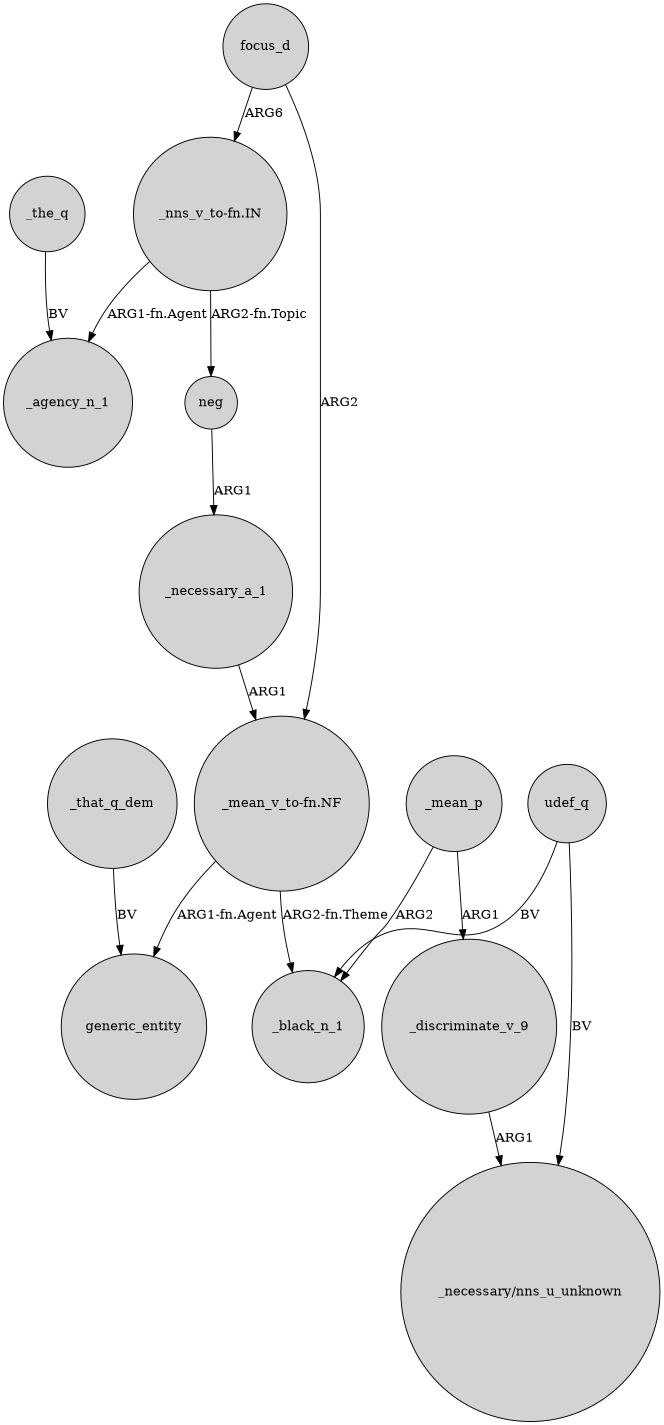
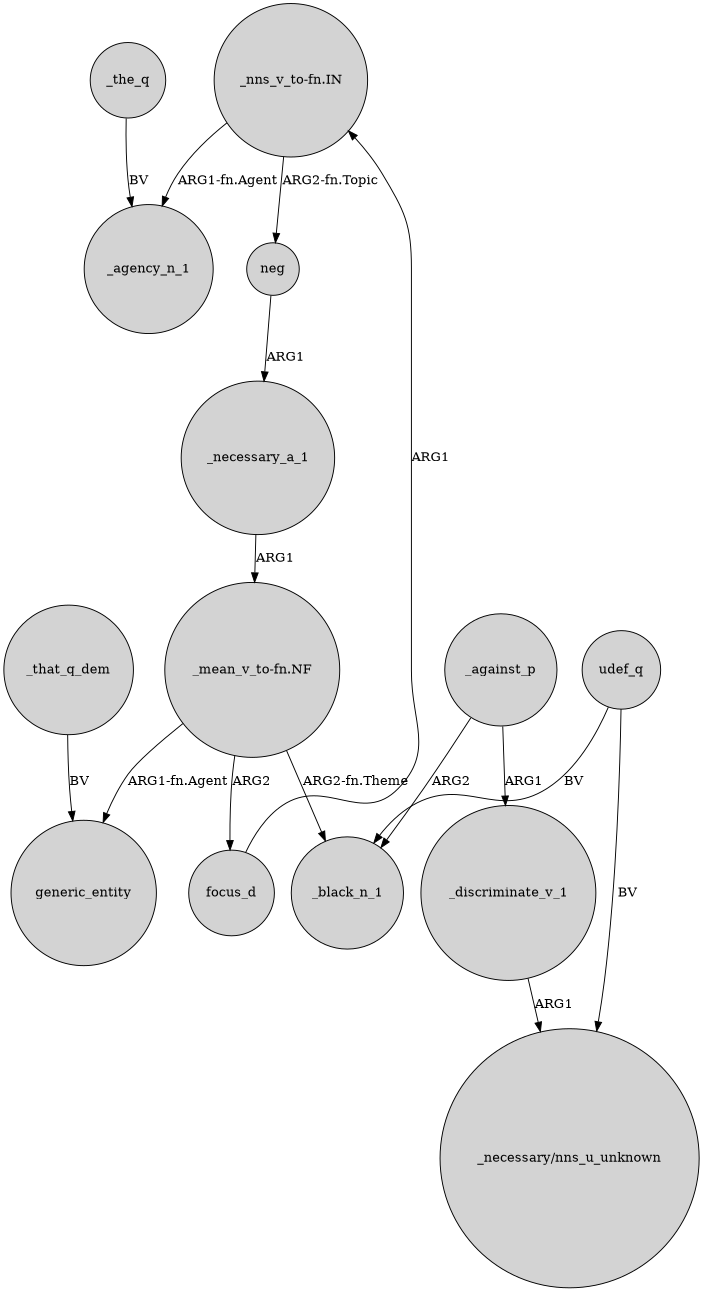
(264, 113) -> (431, 458)
(320, 395) -> (231, 798)
(454, 804) -> (501, 670)
(469, 1027) -> (508, 893)
